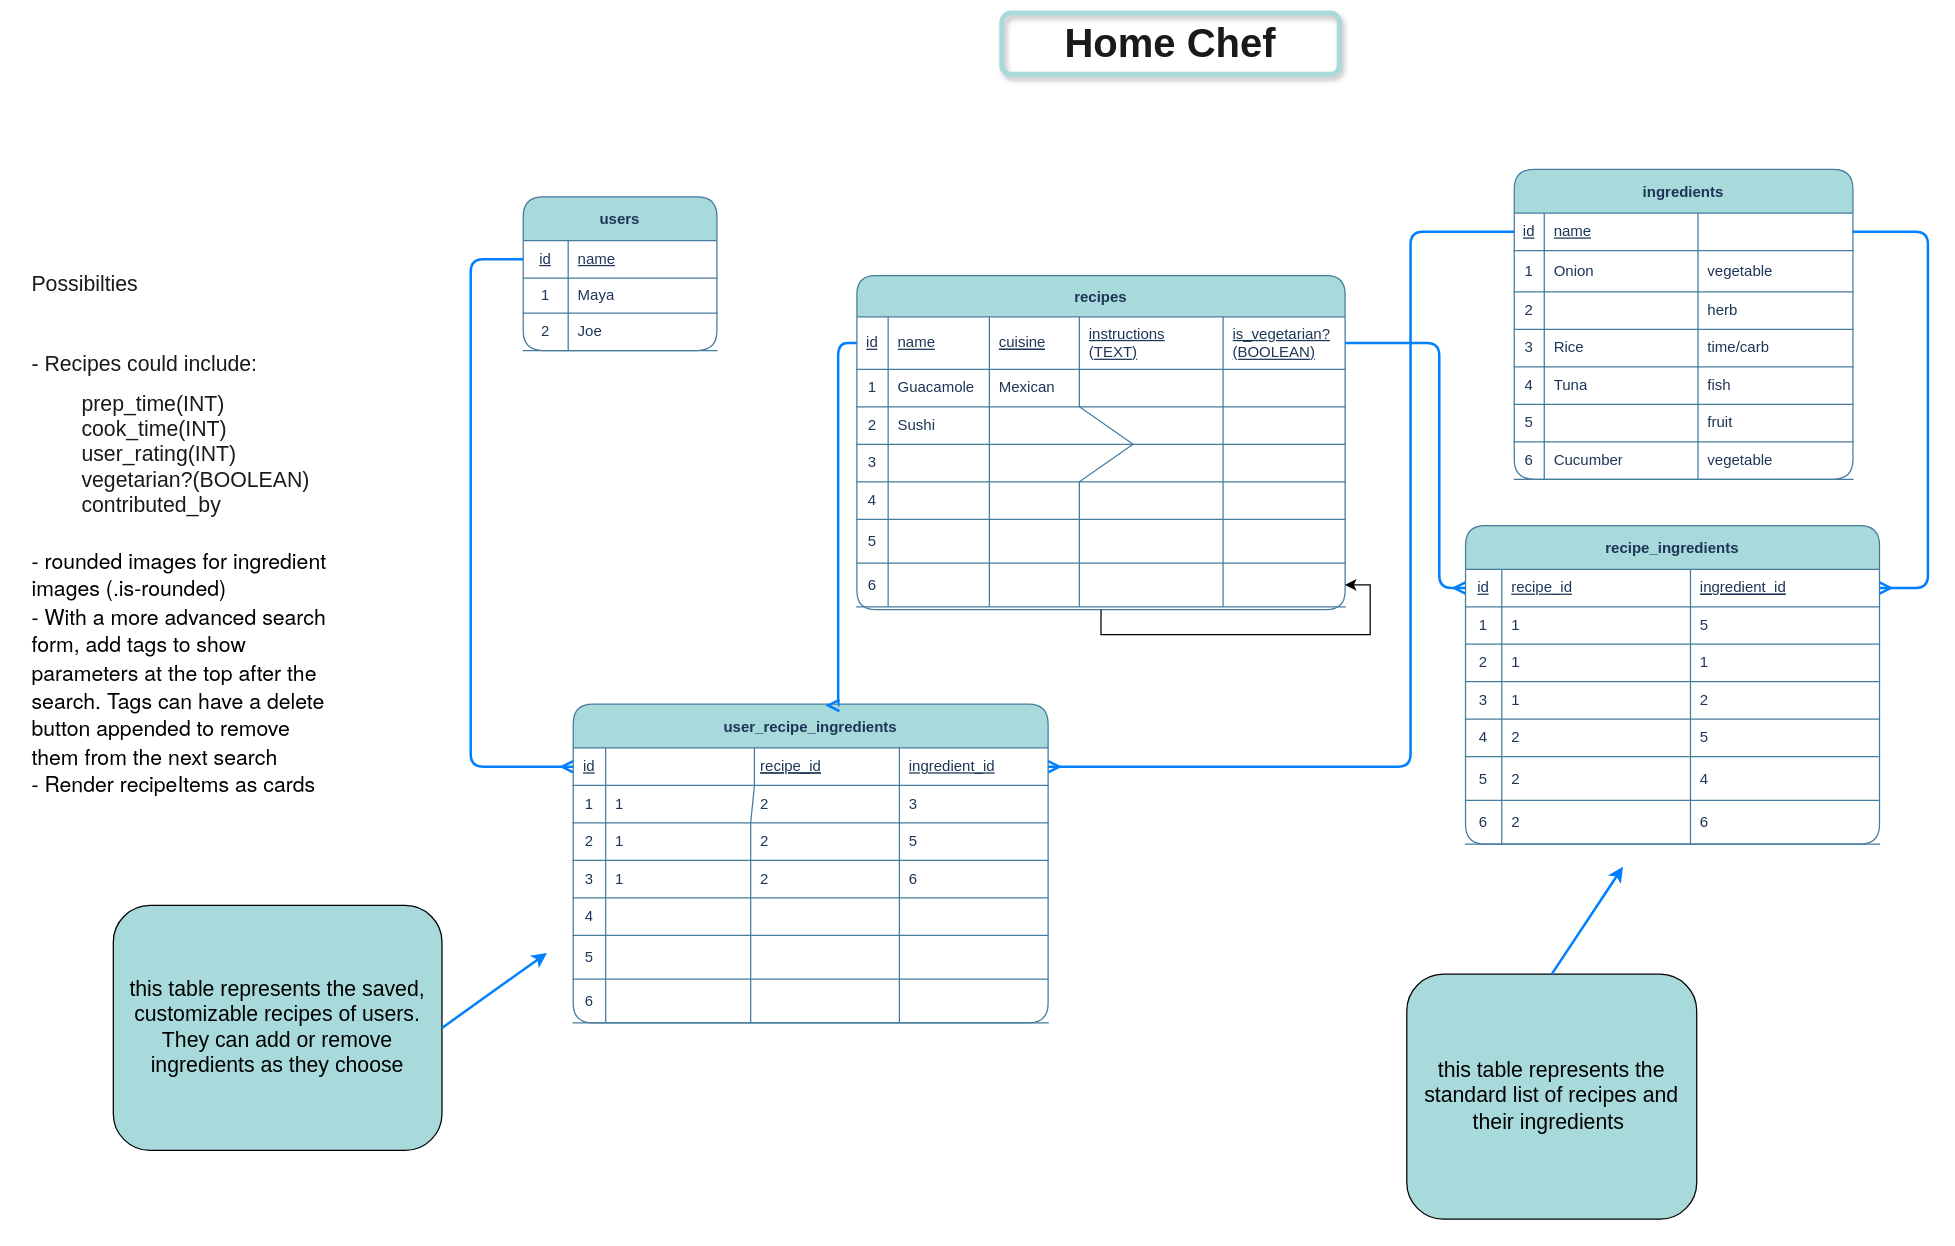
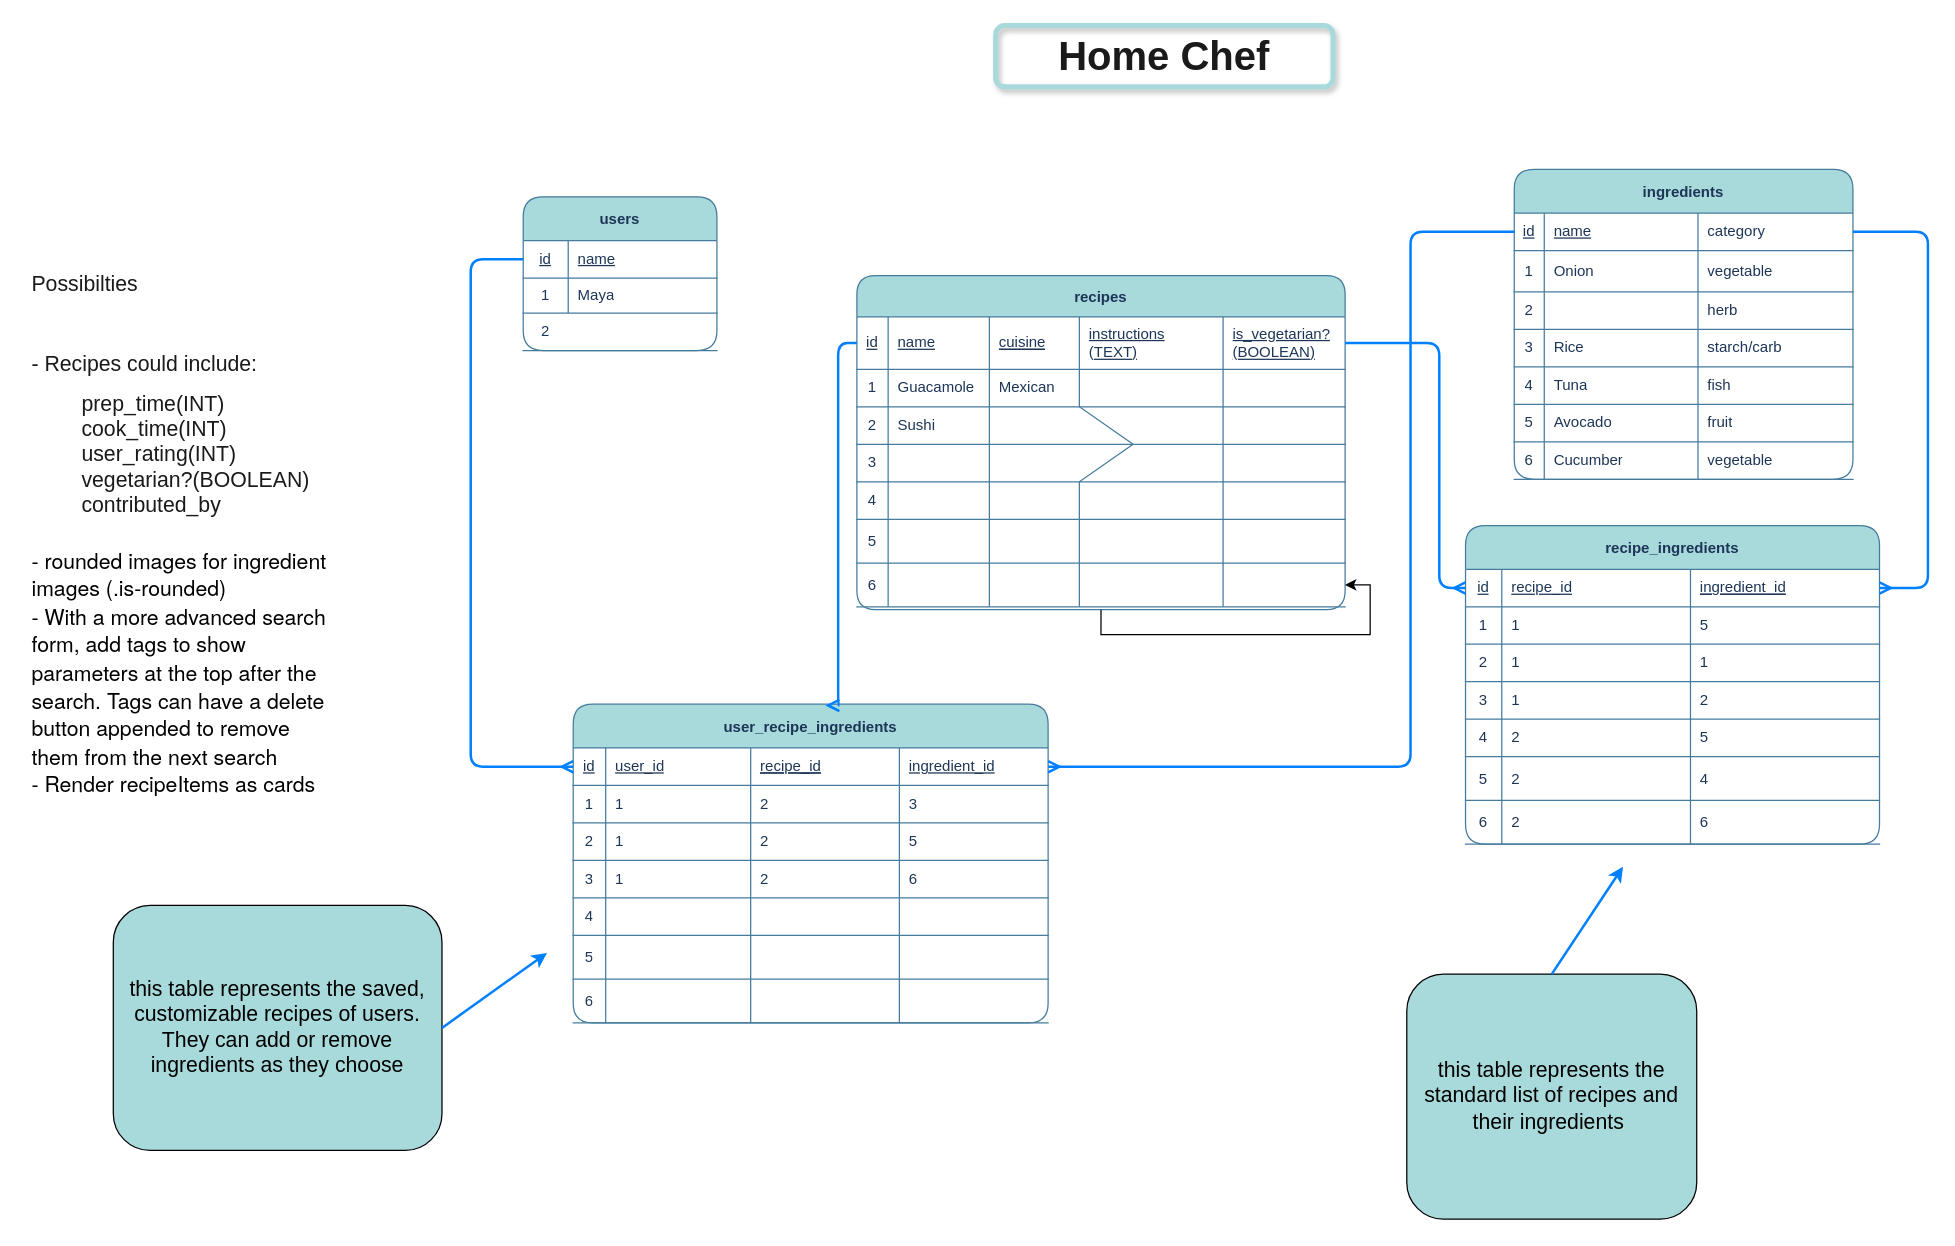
(1171, 44) -> (1164, 56)
none -> (1776, 232)
(643, 332) -> none
(1744, 348) -> (1754, 348)
none -> (1621, 423)
none -> (678, 767)
